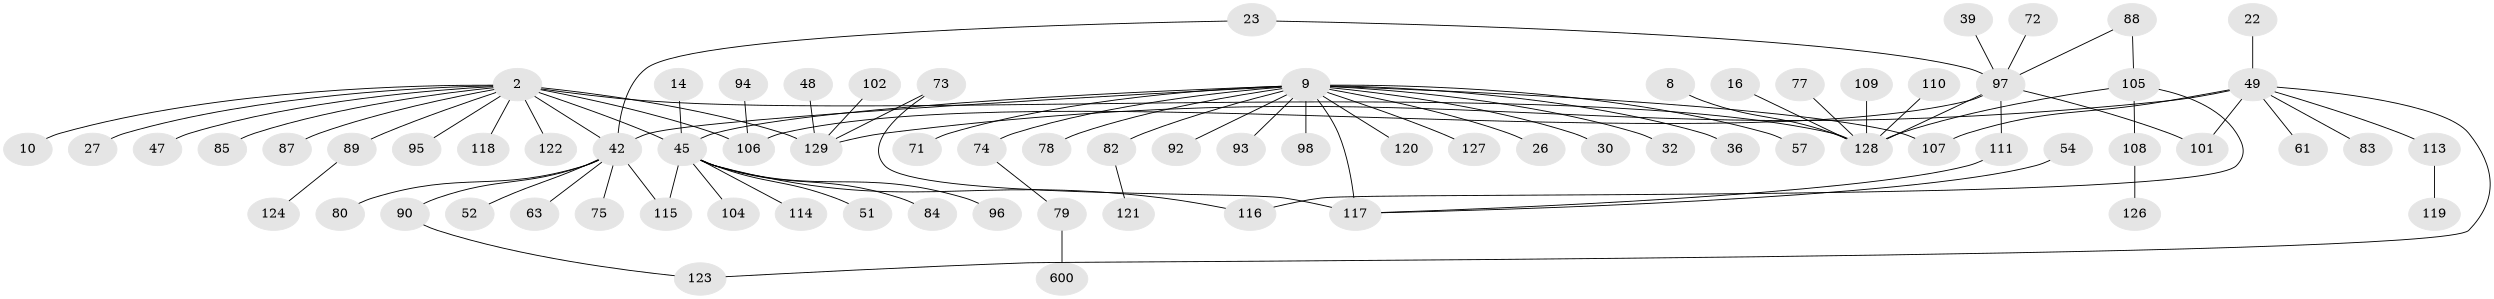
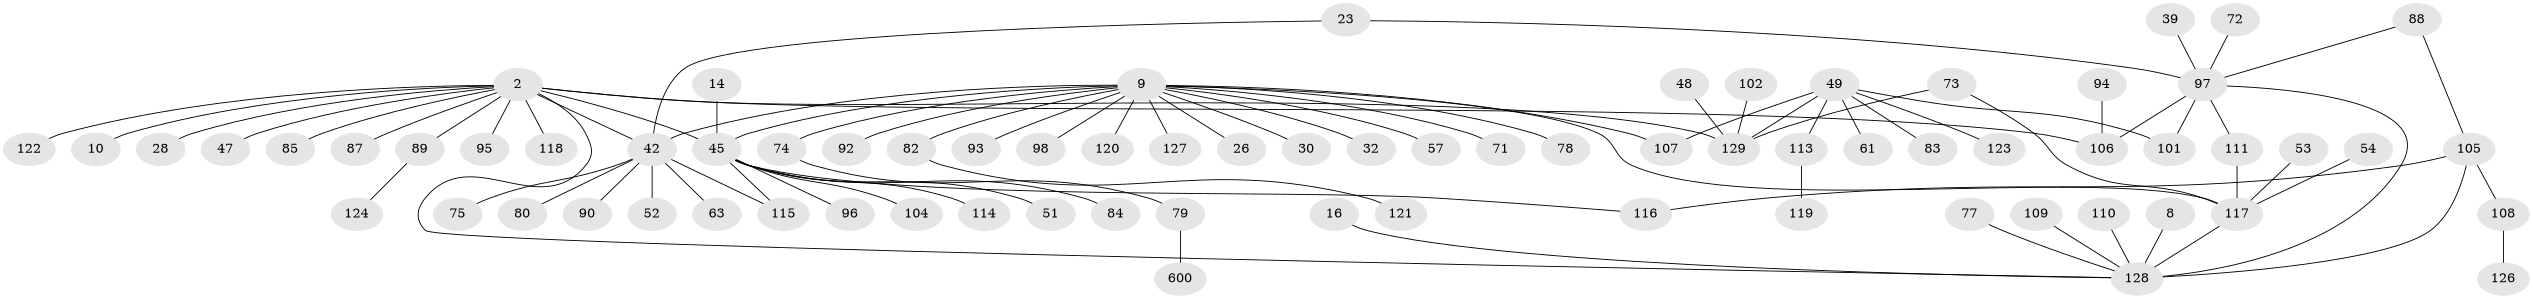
(2253, 20) -> none
(93, 149) -> (161, 149)
(1735, 149) -> none
none -> (2304, 149)
none -> (2187, 247)
(548, 257) -> none
